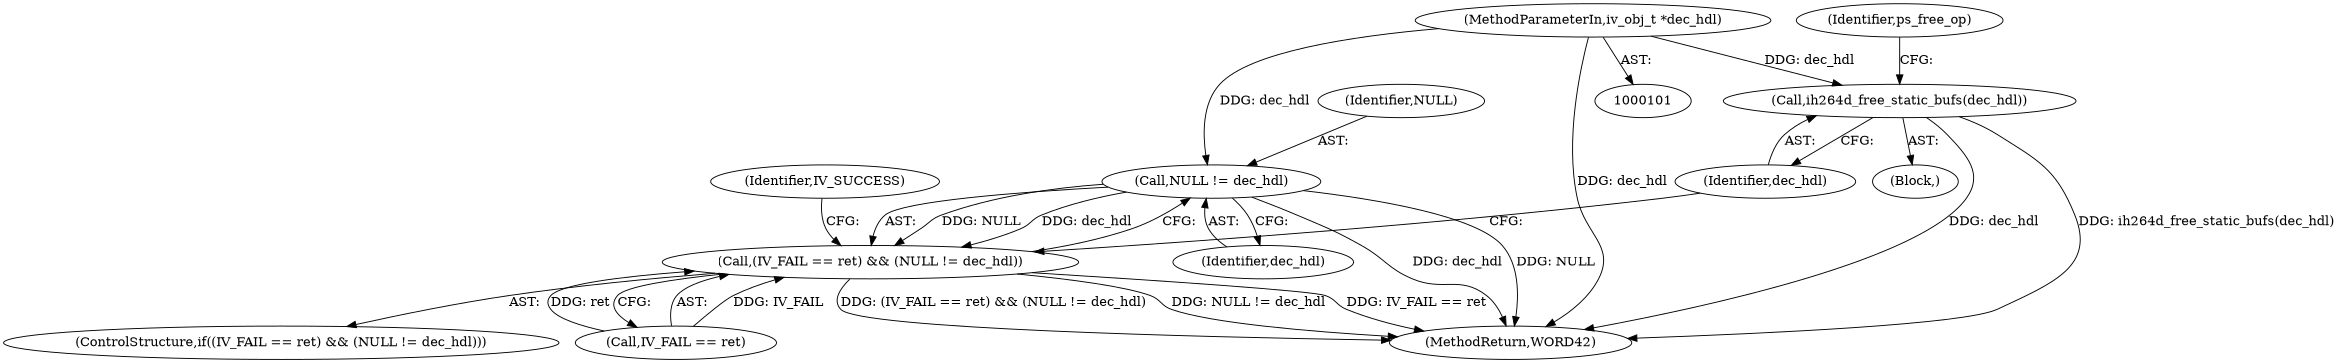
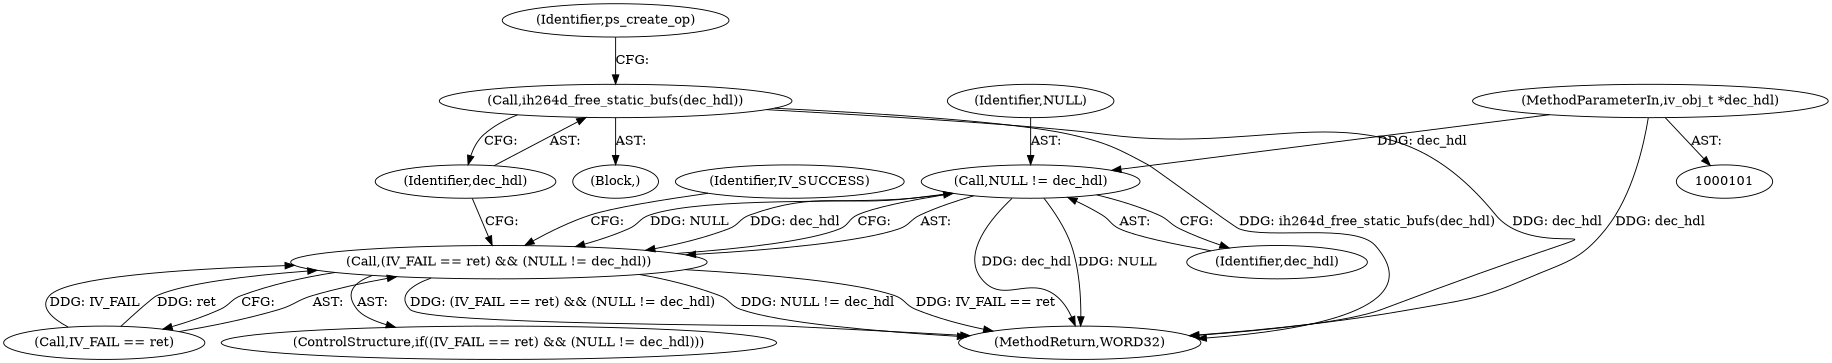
(1900, 20) -> (616, 20)
(1742, 60) -> none
(1511, 343) -> (1080, 343)
